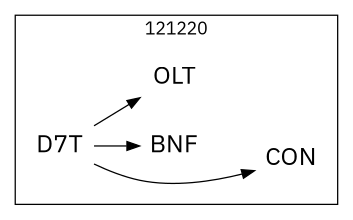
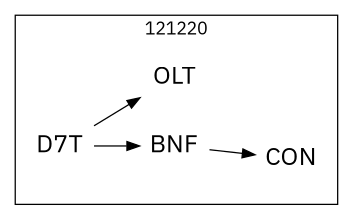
(167, 183) -> (226, 152)
